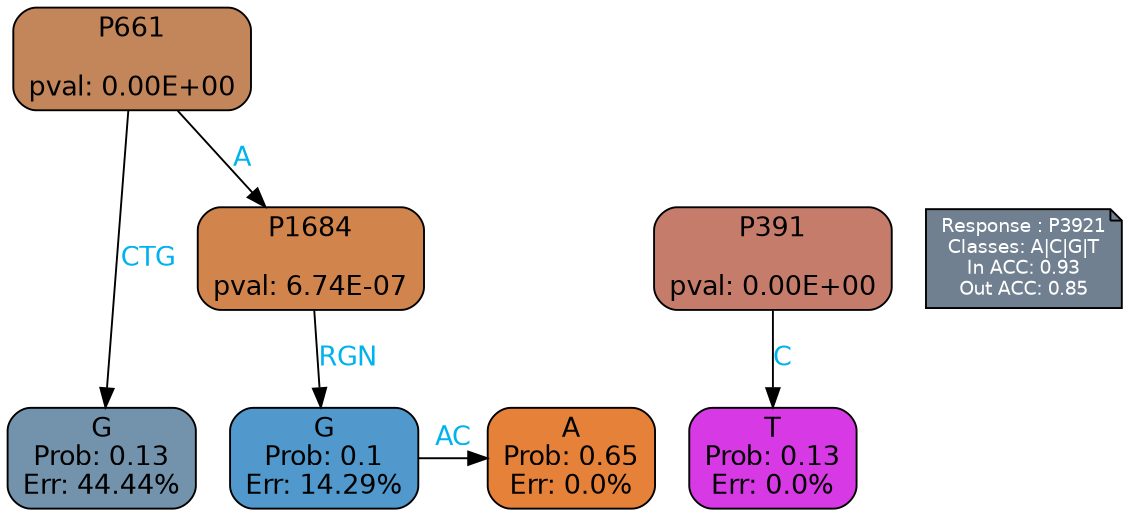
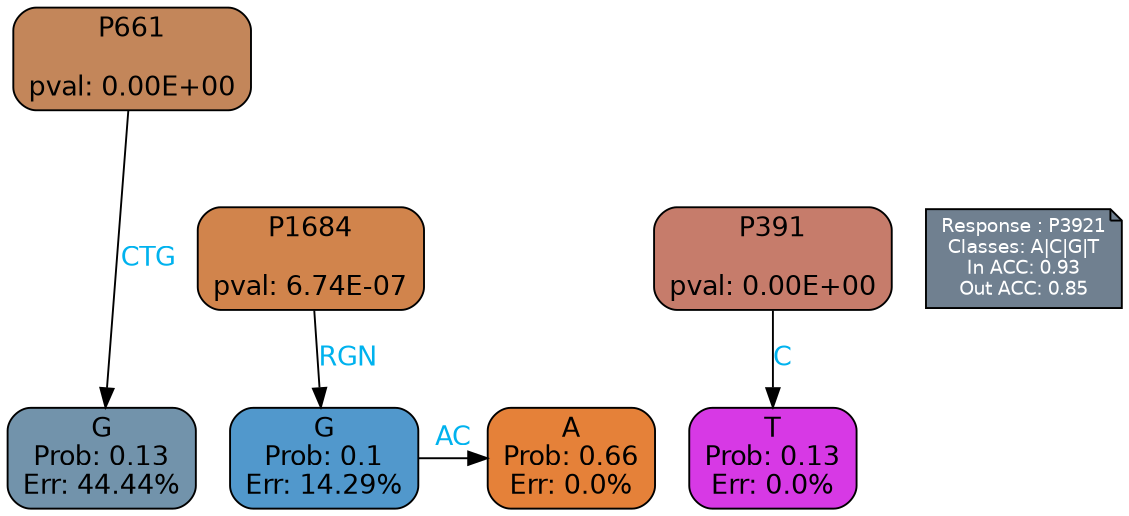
(215, 152) -> none
(571, 458) -> (571, 458)
